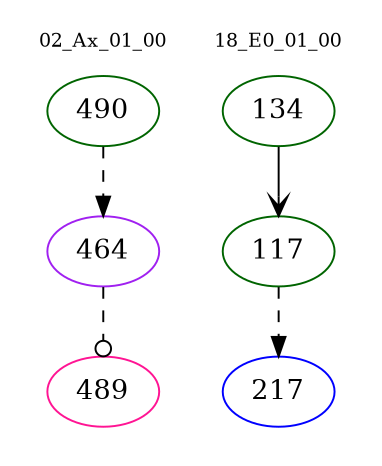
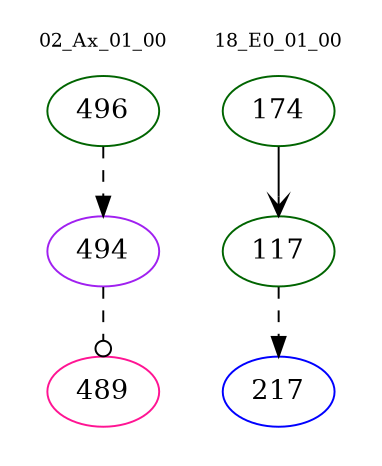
(103, 111) -> (103, 111)
(279, 111) -> (279, 111)
(103, 251) -> (103, 251)
